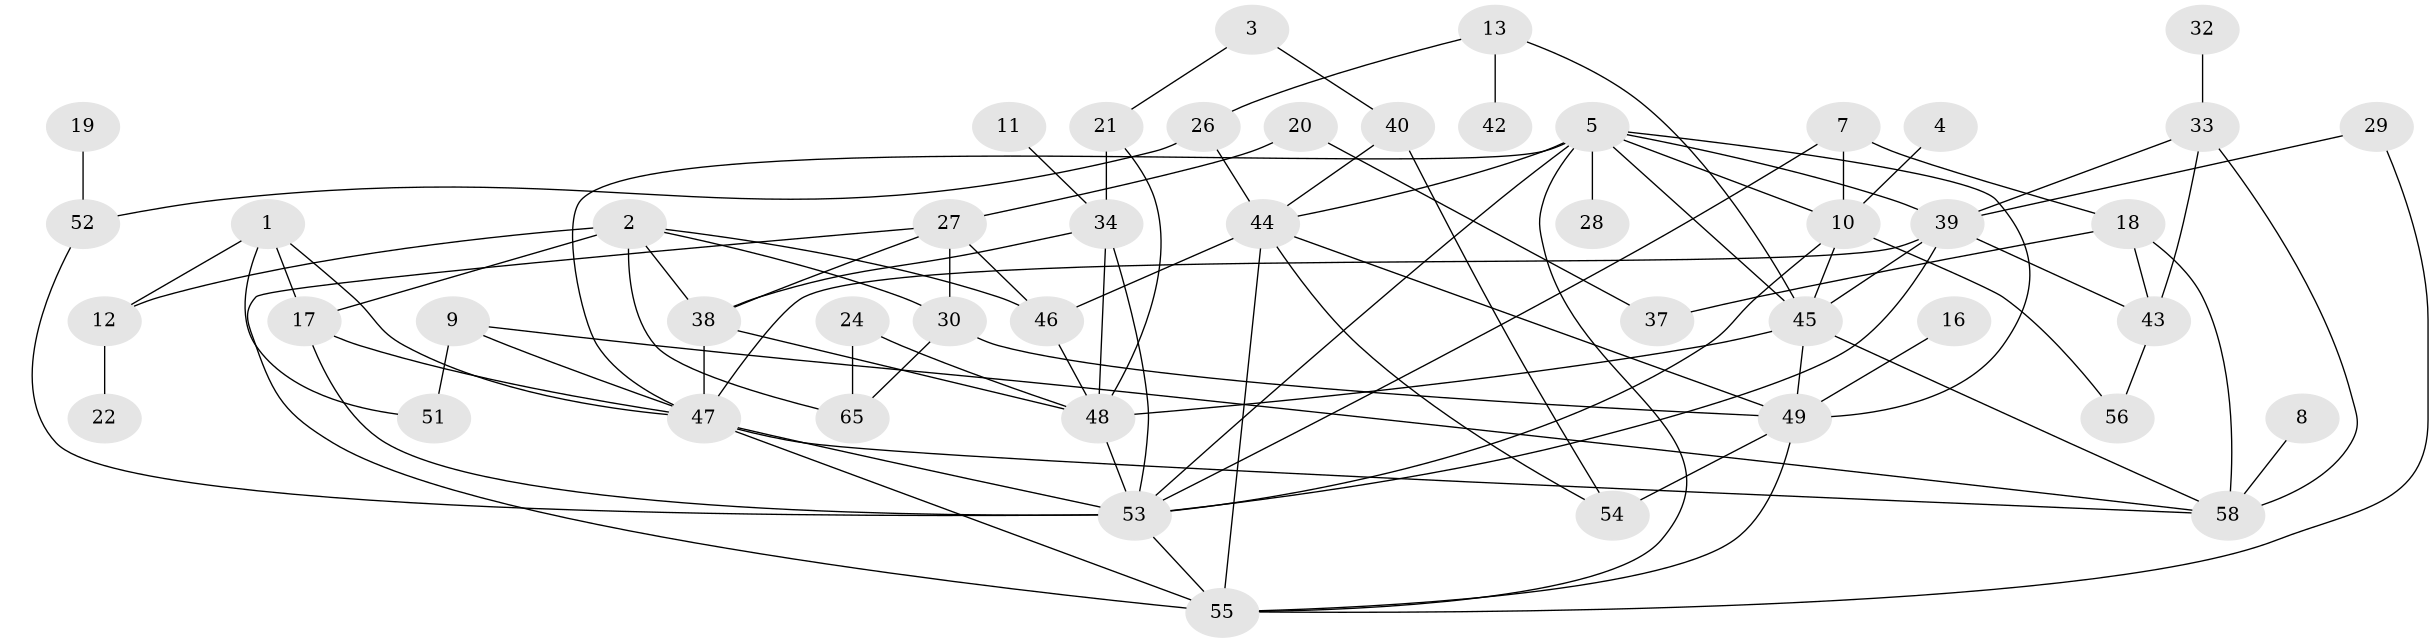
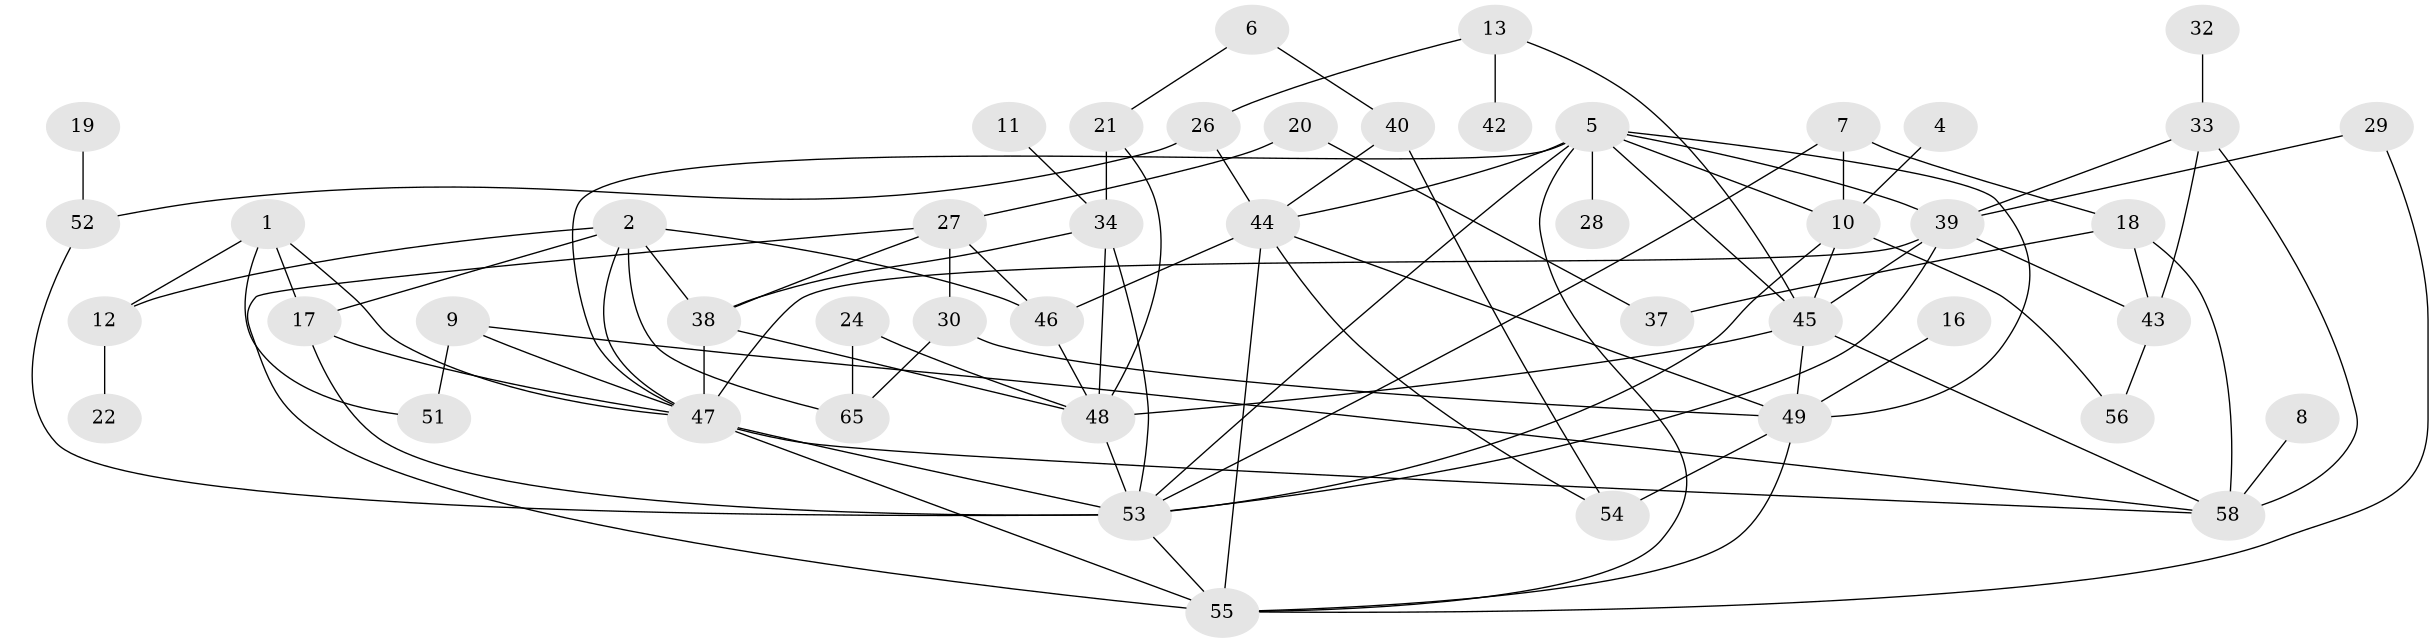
(1252, 30) -> (1252, 30)
(794, 264) -> (606, 330)
